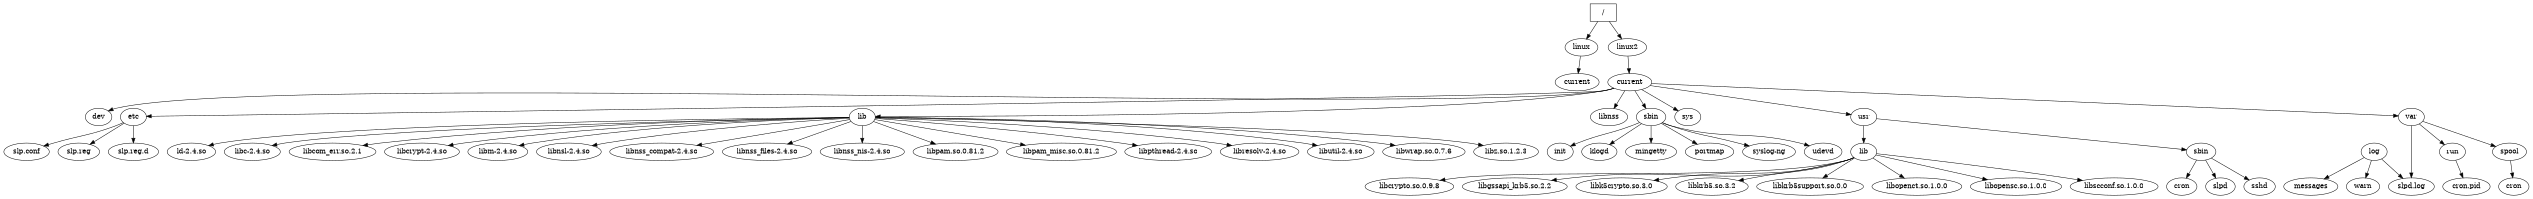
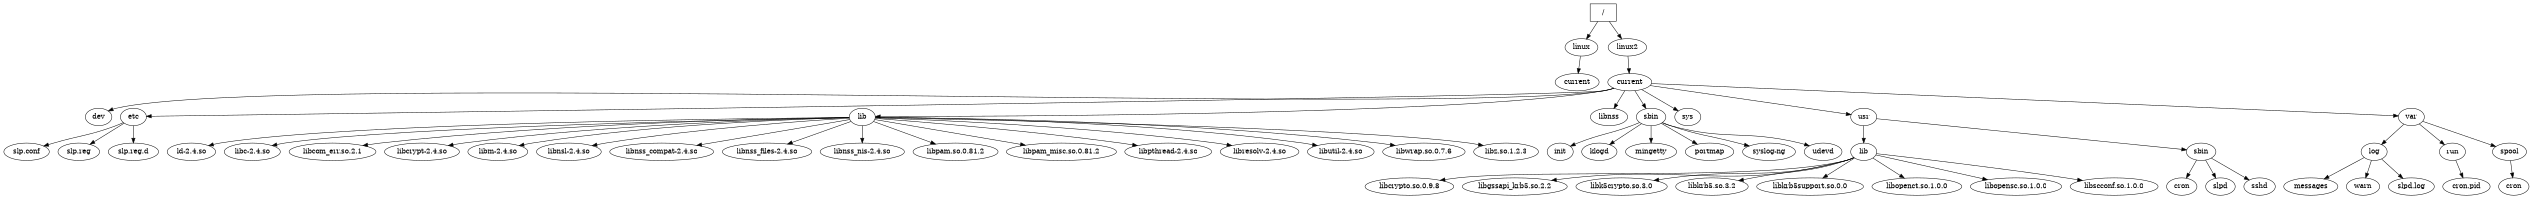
(2411, 149) -> (2395, 133)
